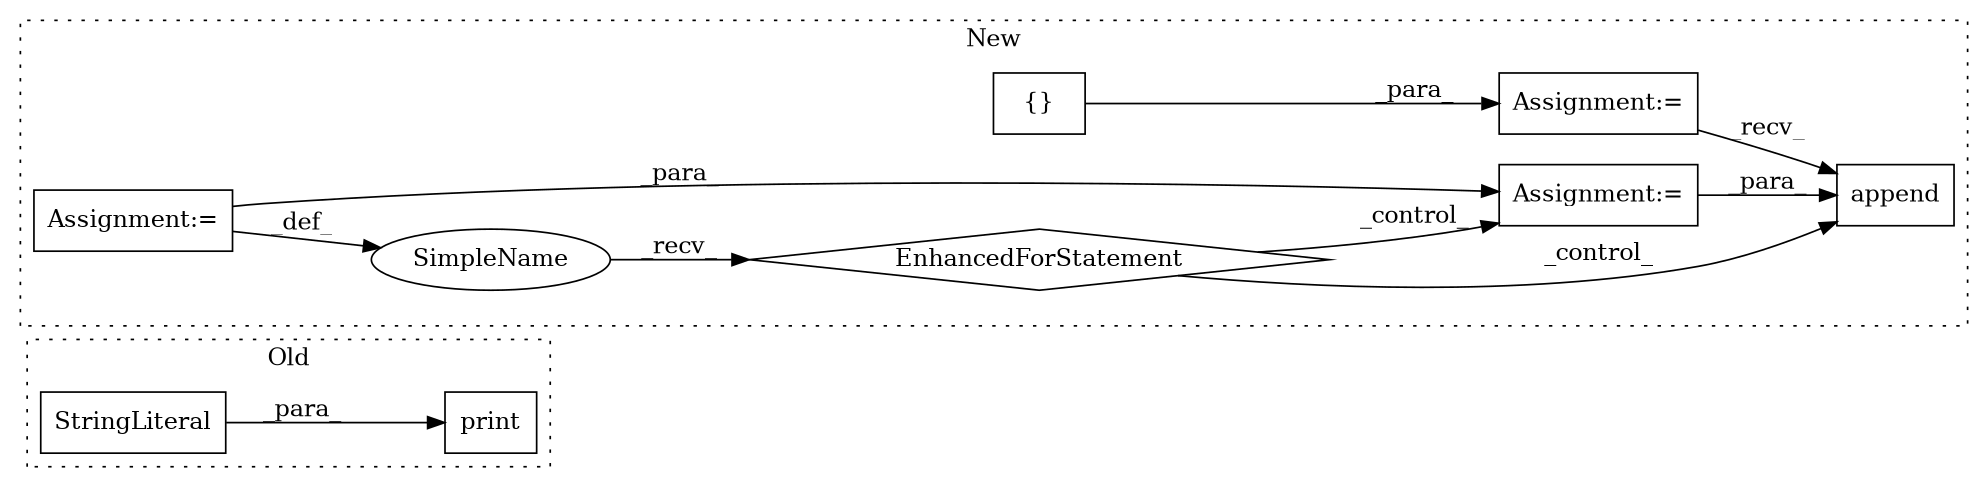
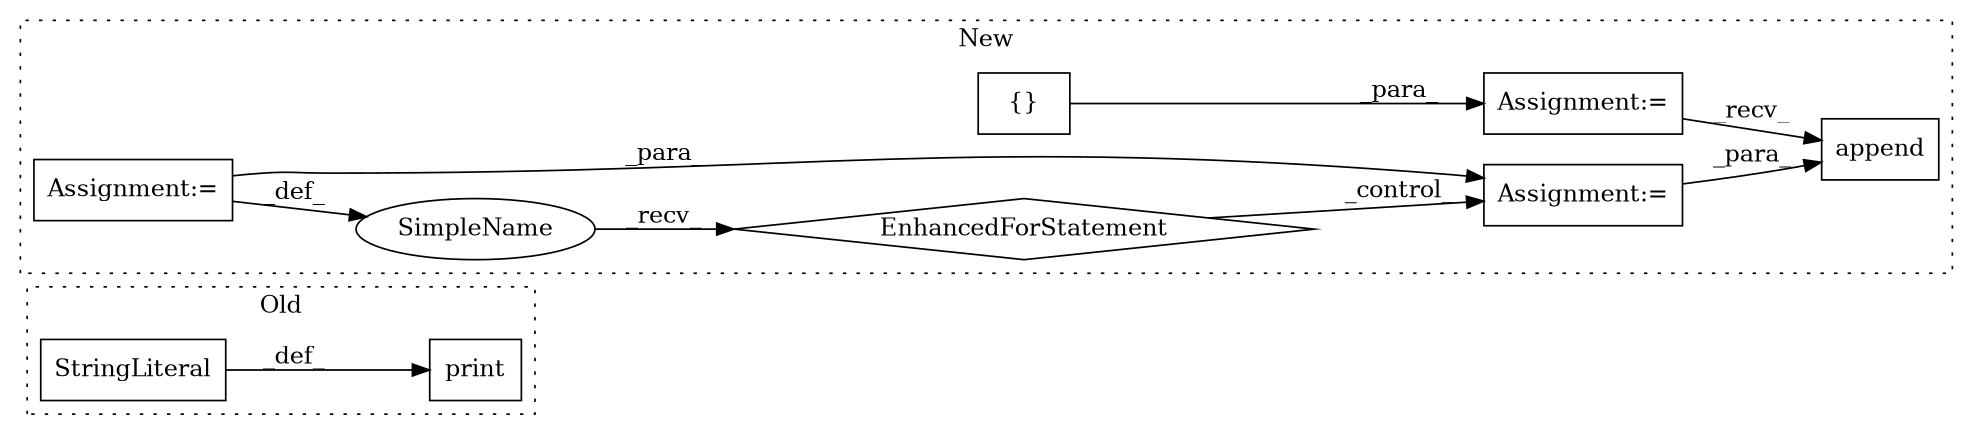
(1503, 286) -> none
(302, 410) -> (294, 357)
